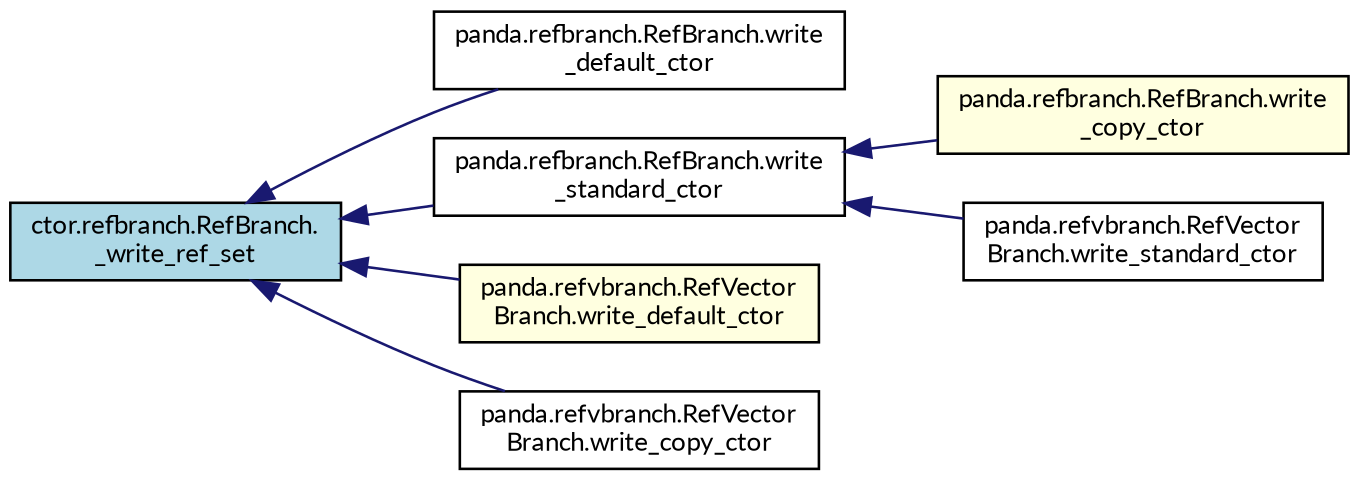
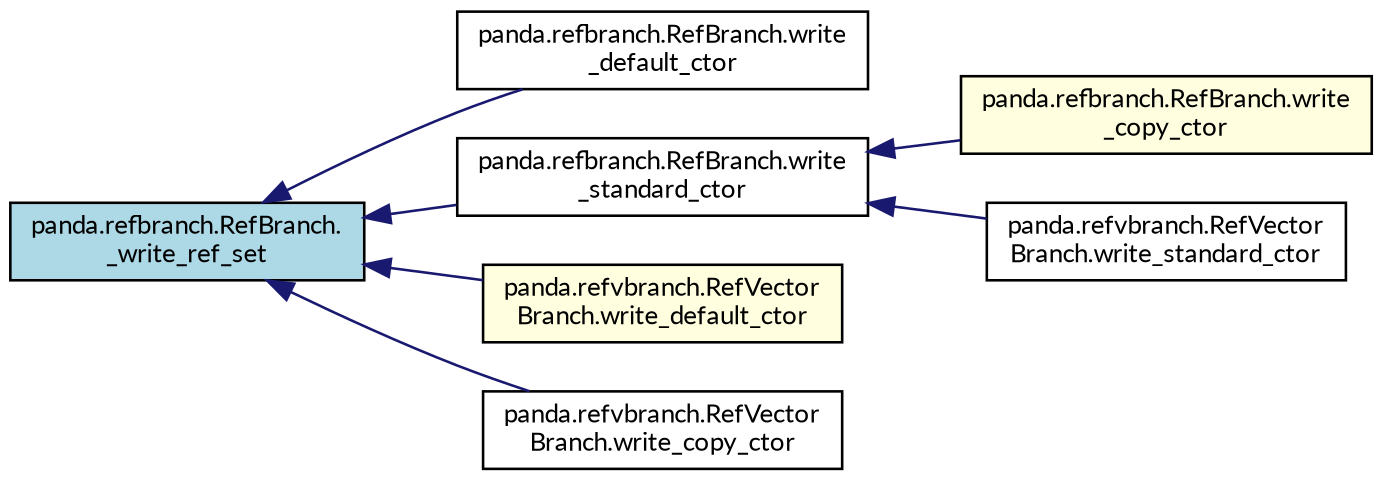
(176, 242) -> (187, 242)
